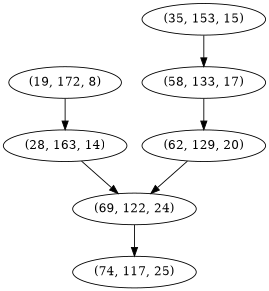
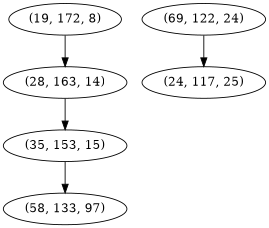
(204, 83) -> (65, 209)
(204, 146) -> none
(96, 174) -> (65, 110)
(134, 272) -> (204, 83)
